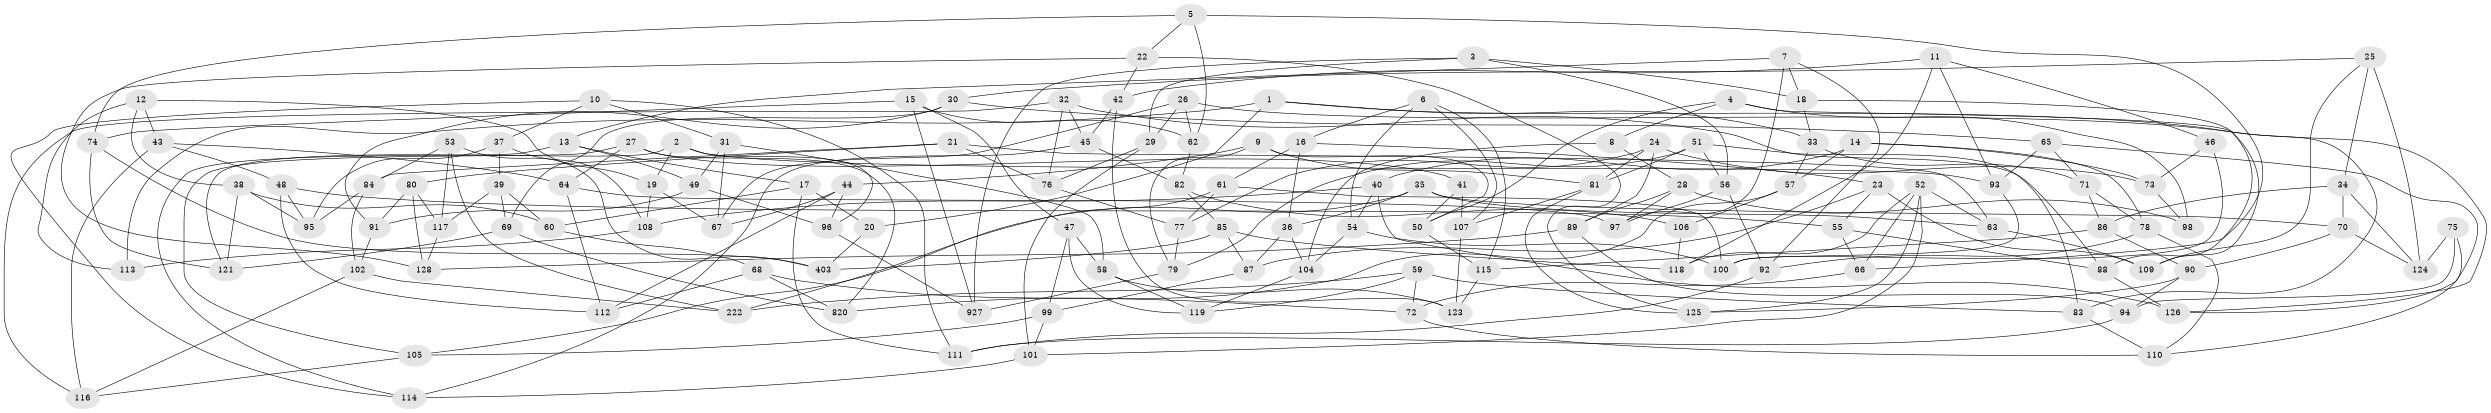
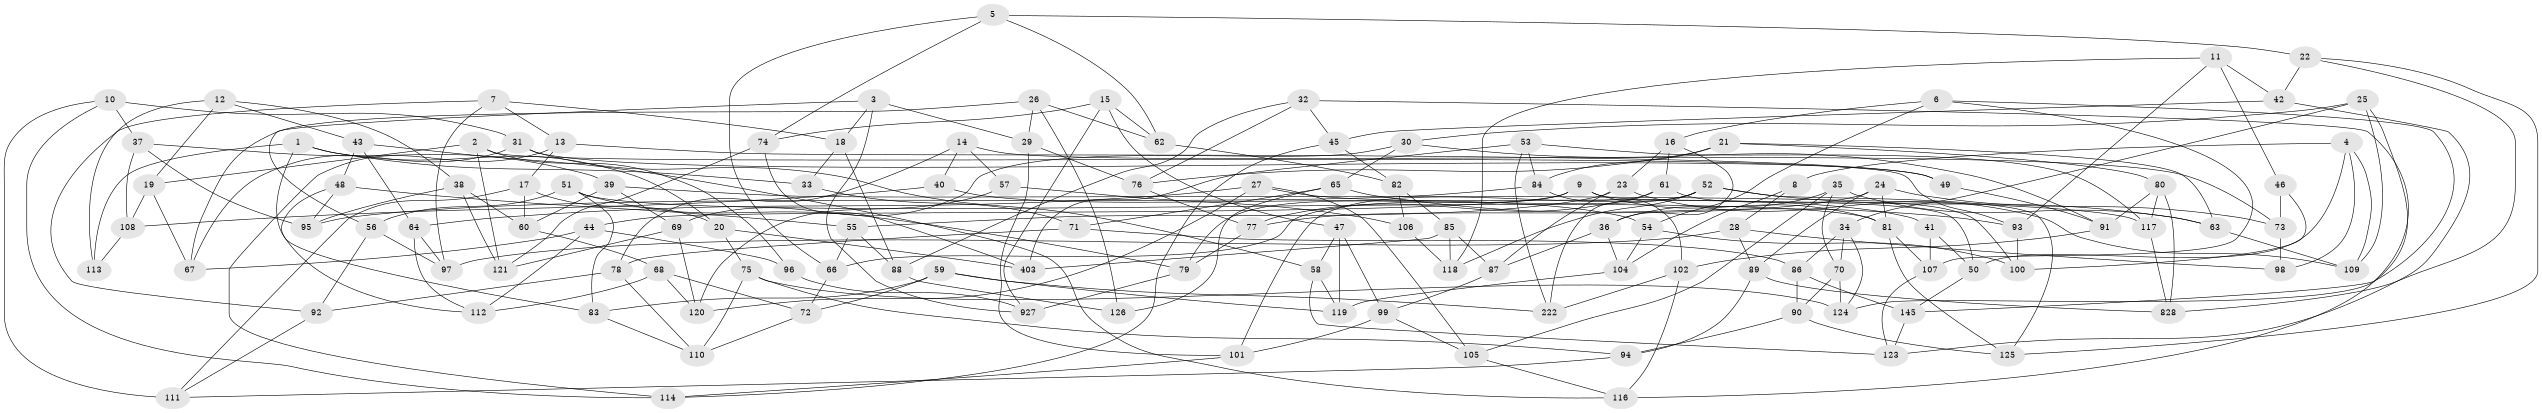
(1802, 164) -> none
(753, 204) -> none
none -> (731, 246)
(424, 270) -> (2169, 313)
(1484, 270) -> (1908, 313)
(1754, 287) -> none
(840, 313) -> (697, 313)
